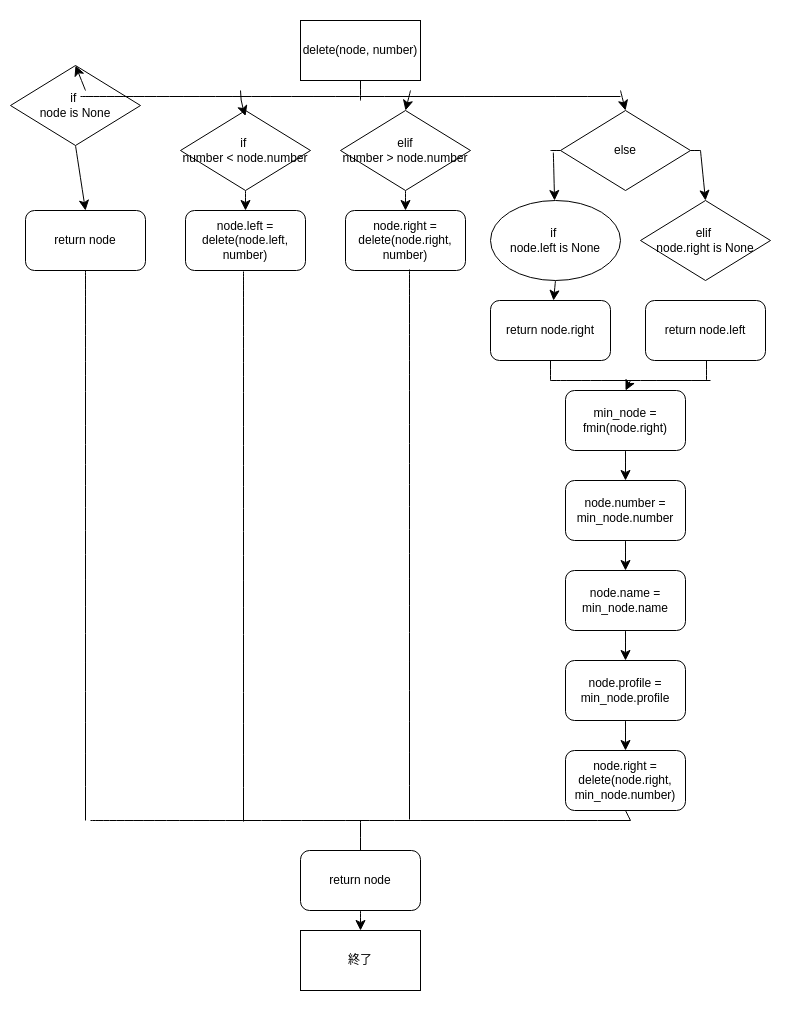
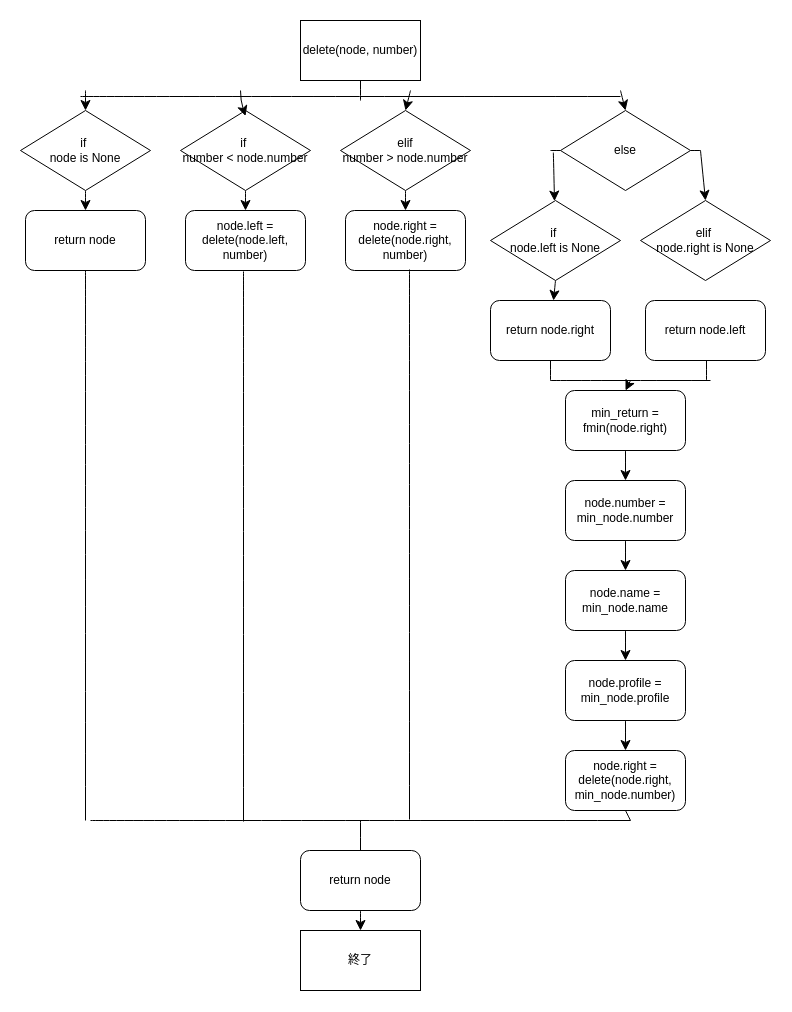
(76, 106) -> (86, 151)
(556, 241) -> (556, 241)
(626, 421) -> (626, 421)
